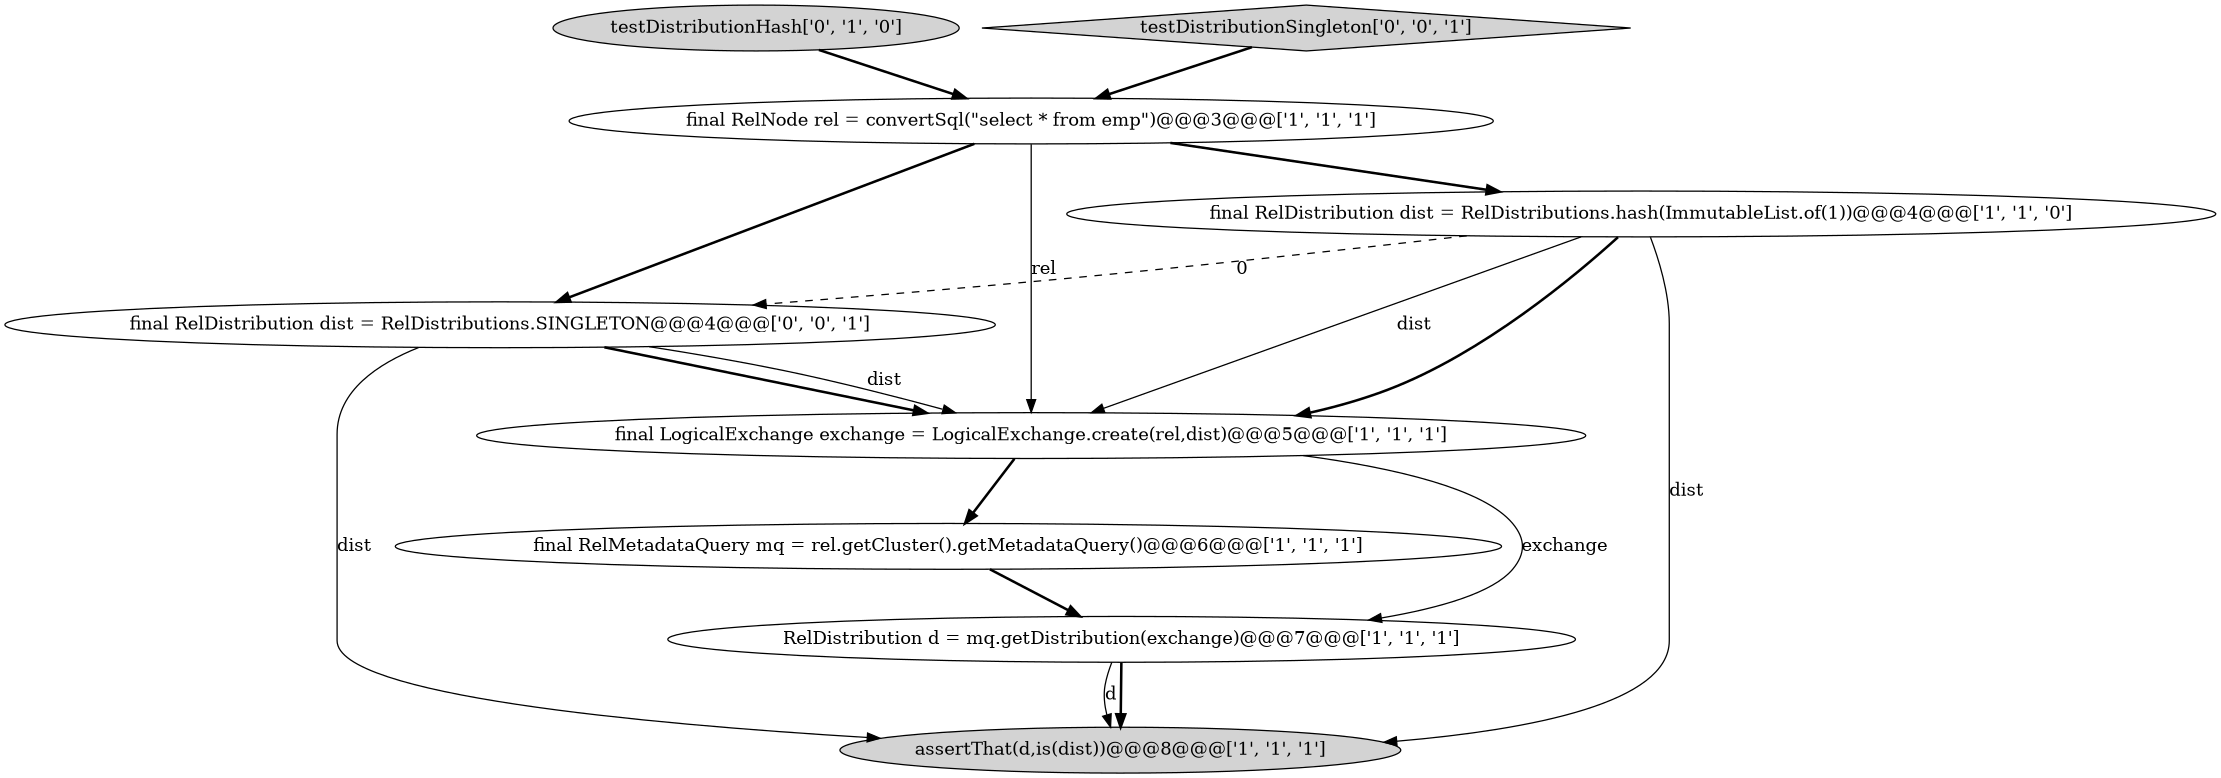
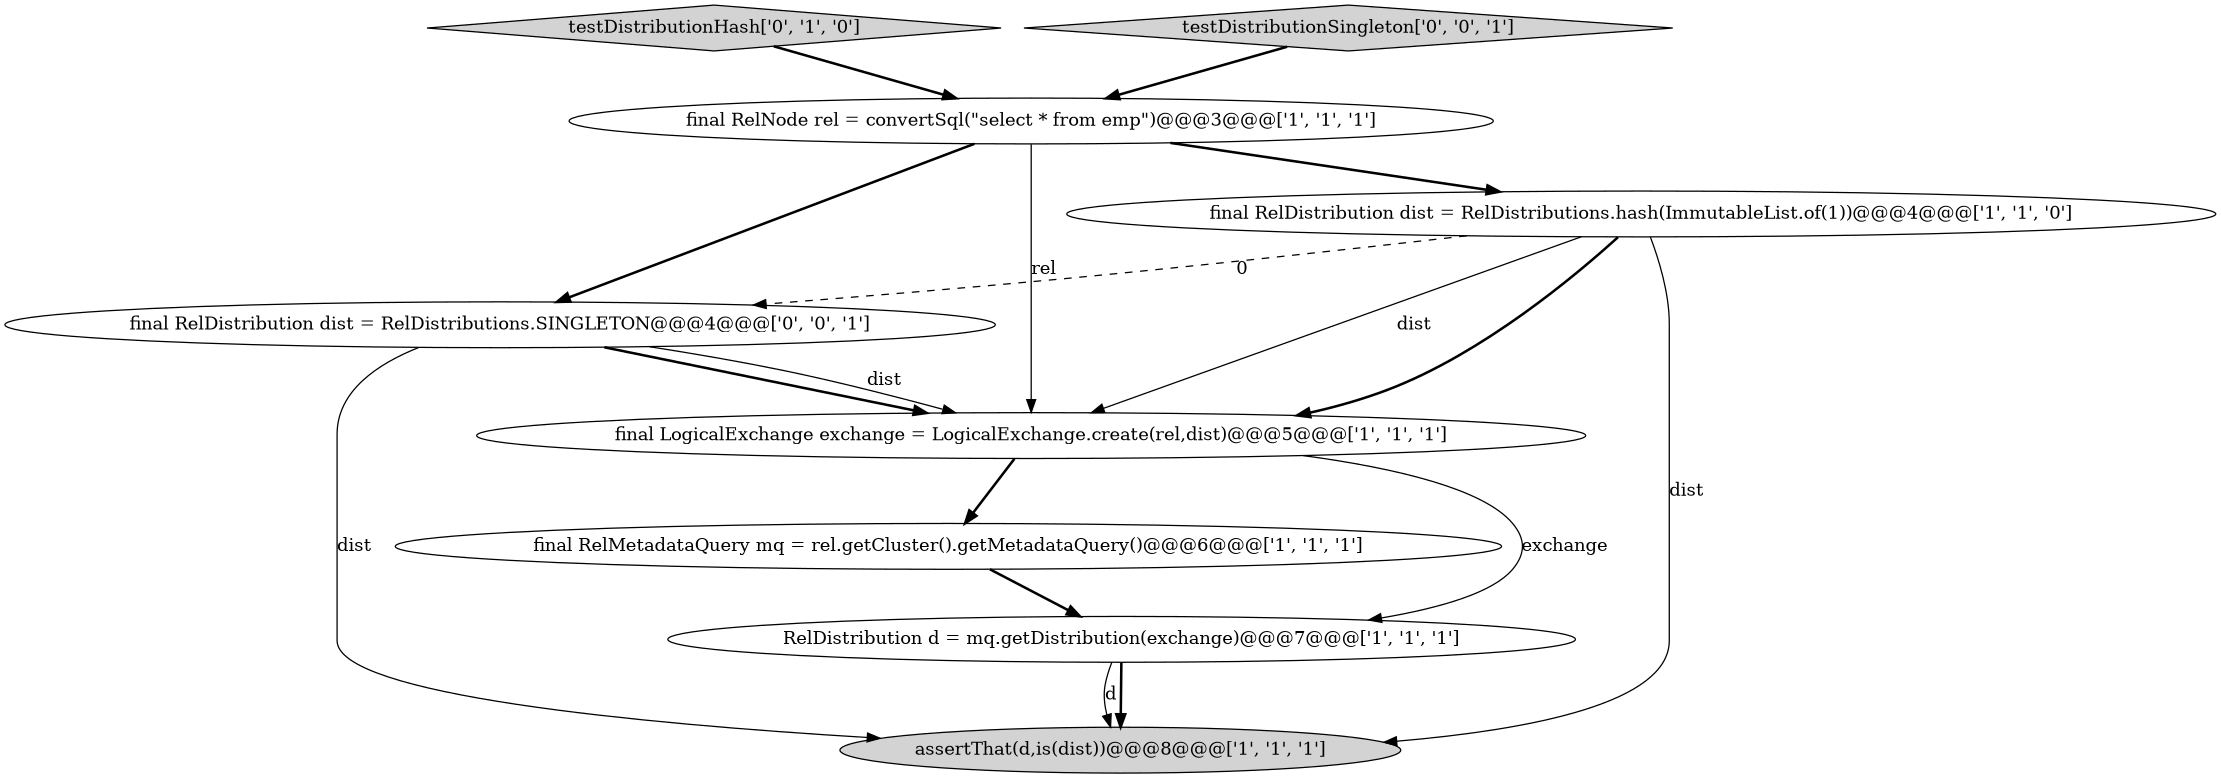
(756, 28) -> (714, 28)
